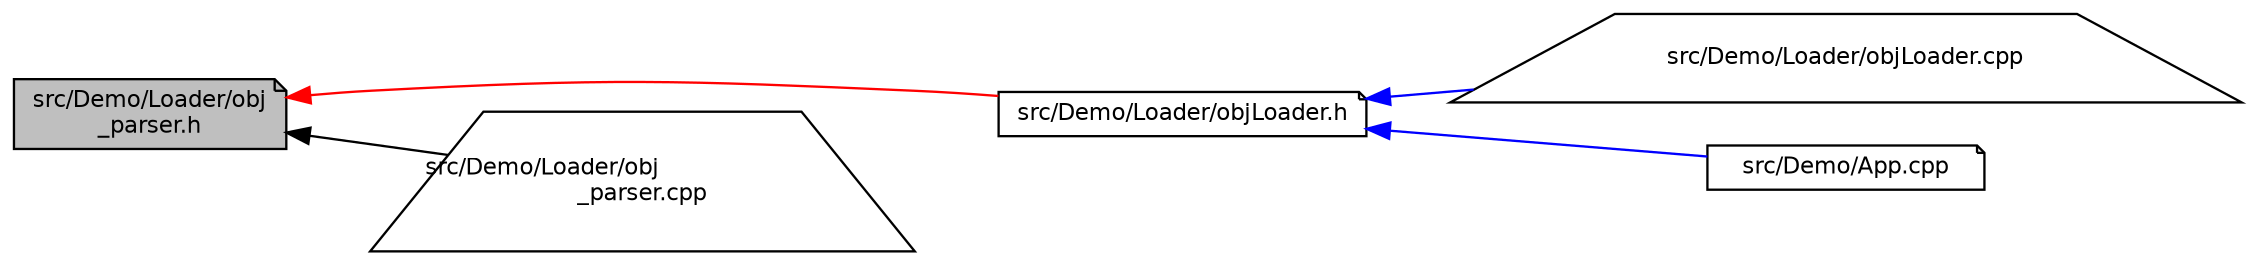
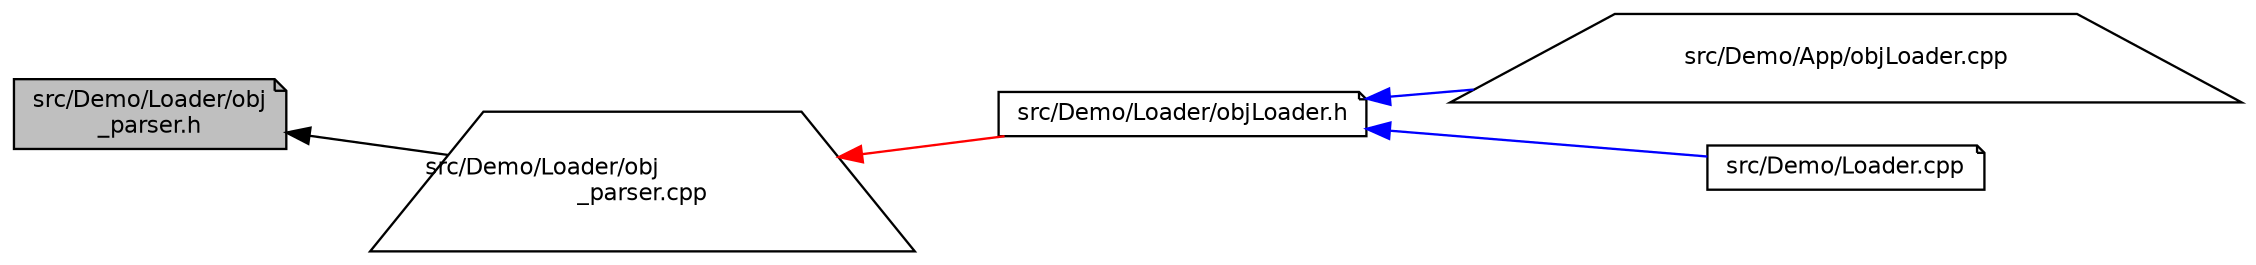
(1846, 58) -> (1846, 58)
(654, 82) -> (934, 145)
(1846, 168) -> (1846, 168)
